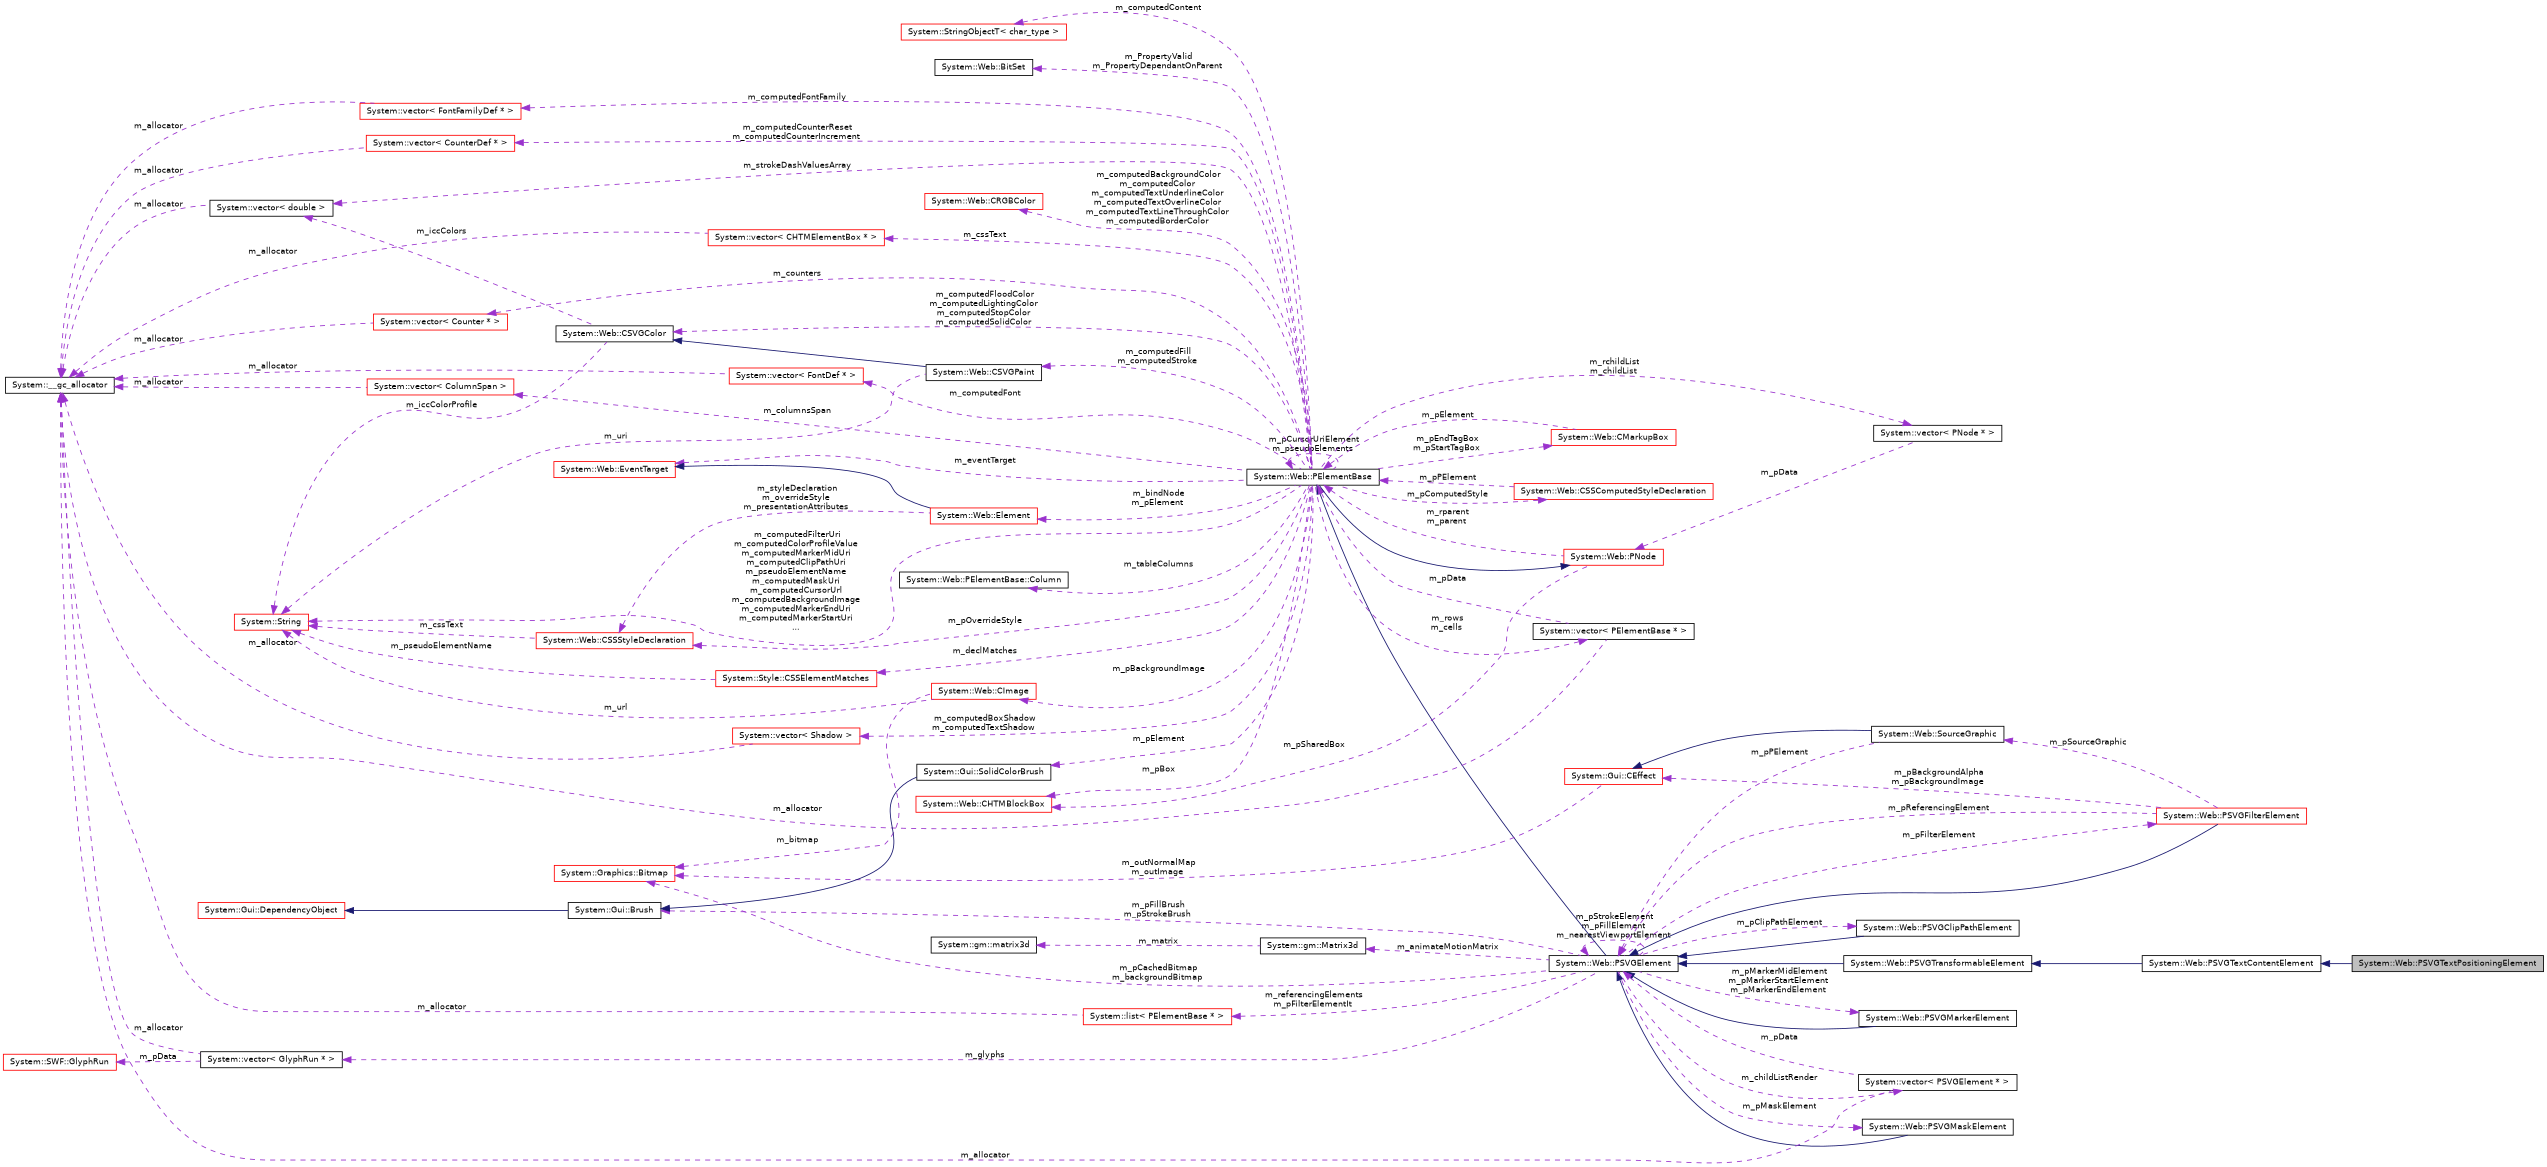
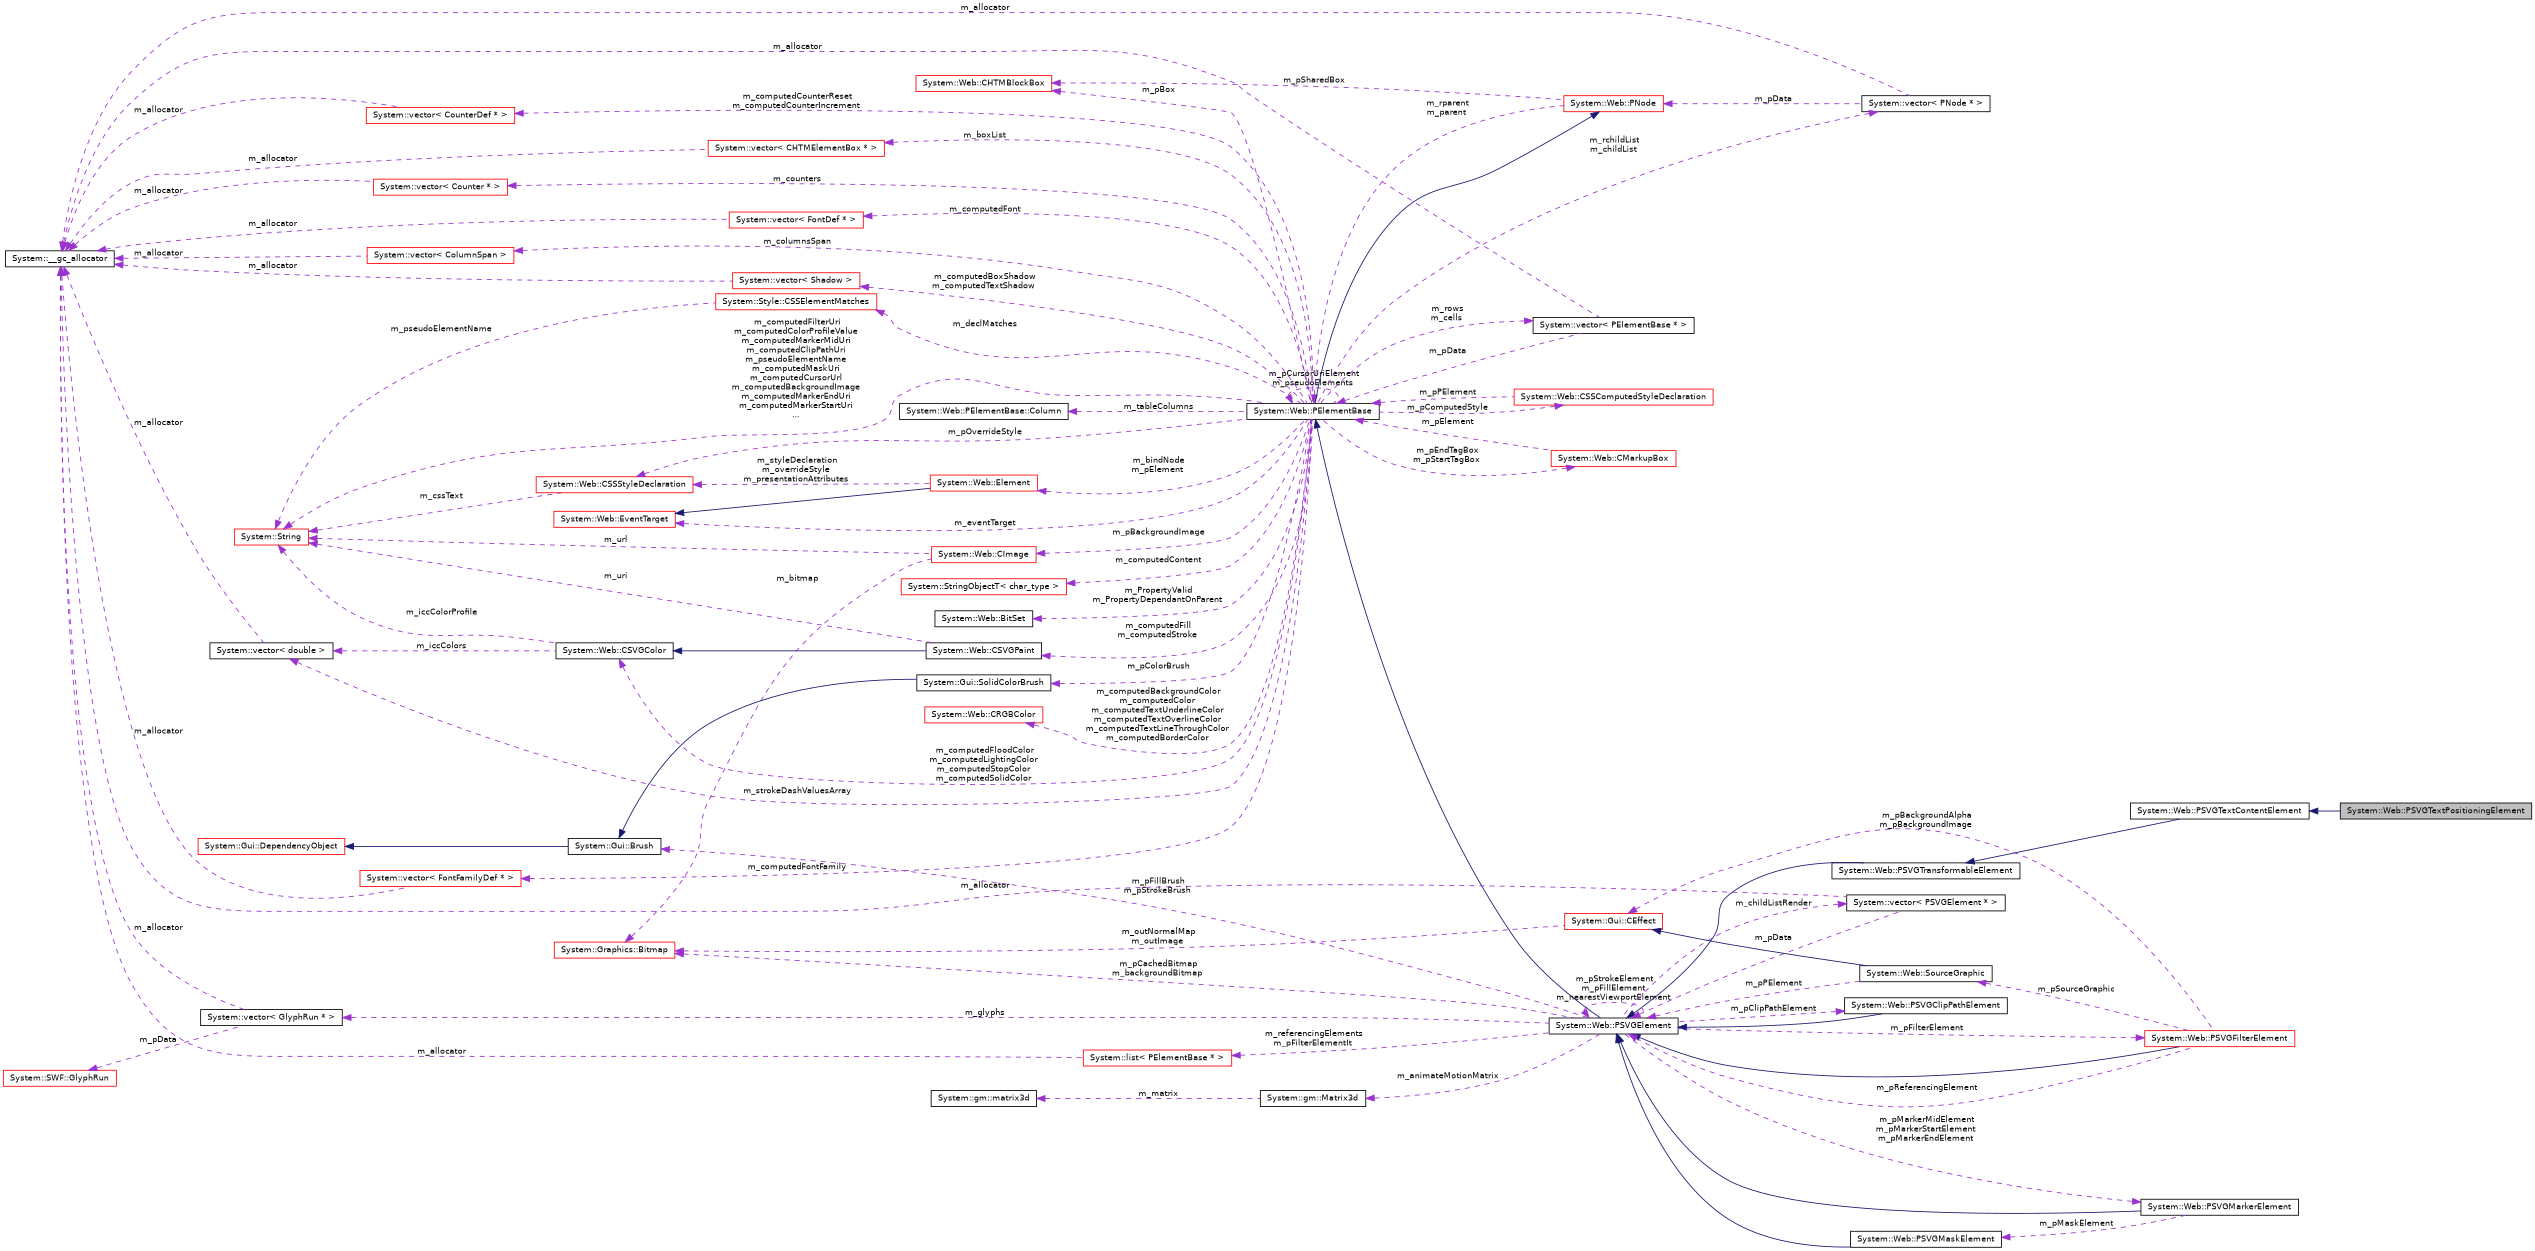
none -> (925, 13)
(984, 235) -> (984, 135)
(1158, 739) -> (1158, 666)
(1706, 1096) -> (2098, 1230)
